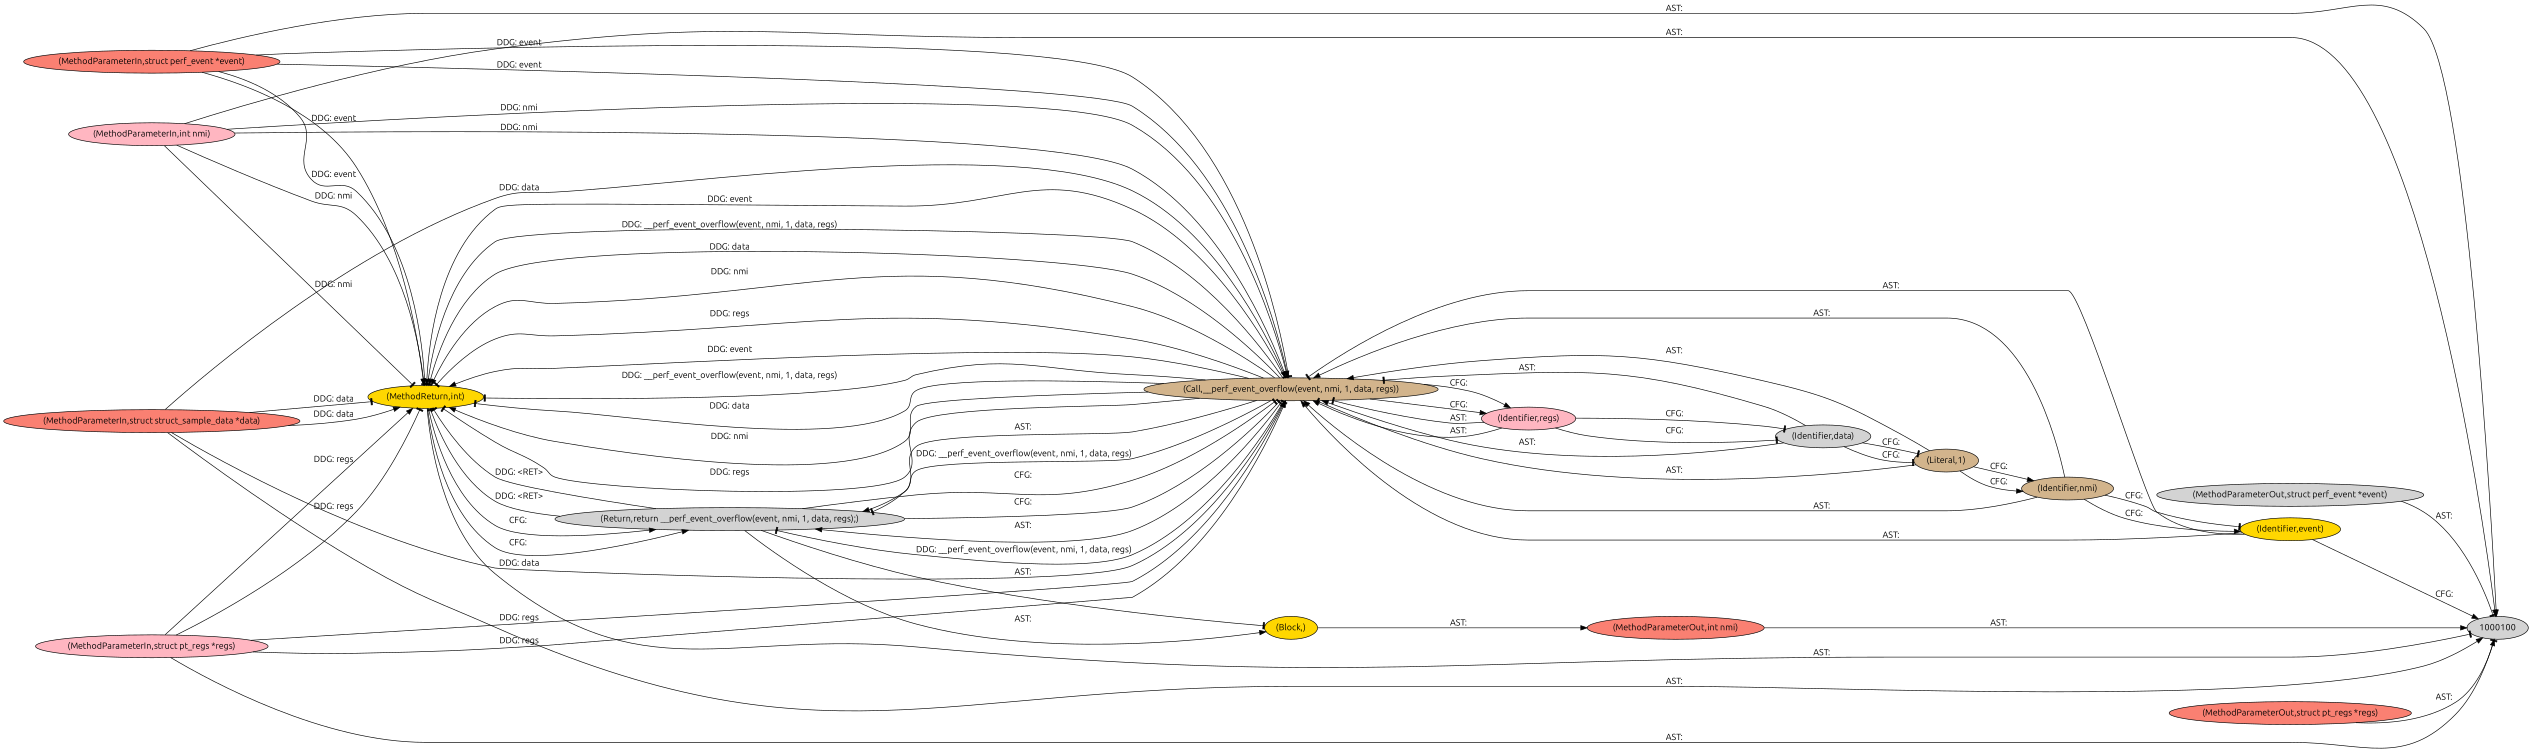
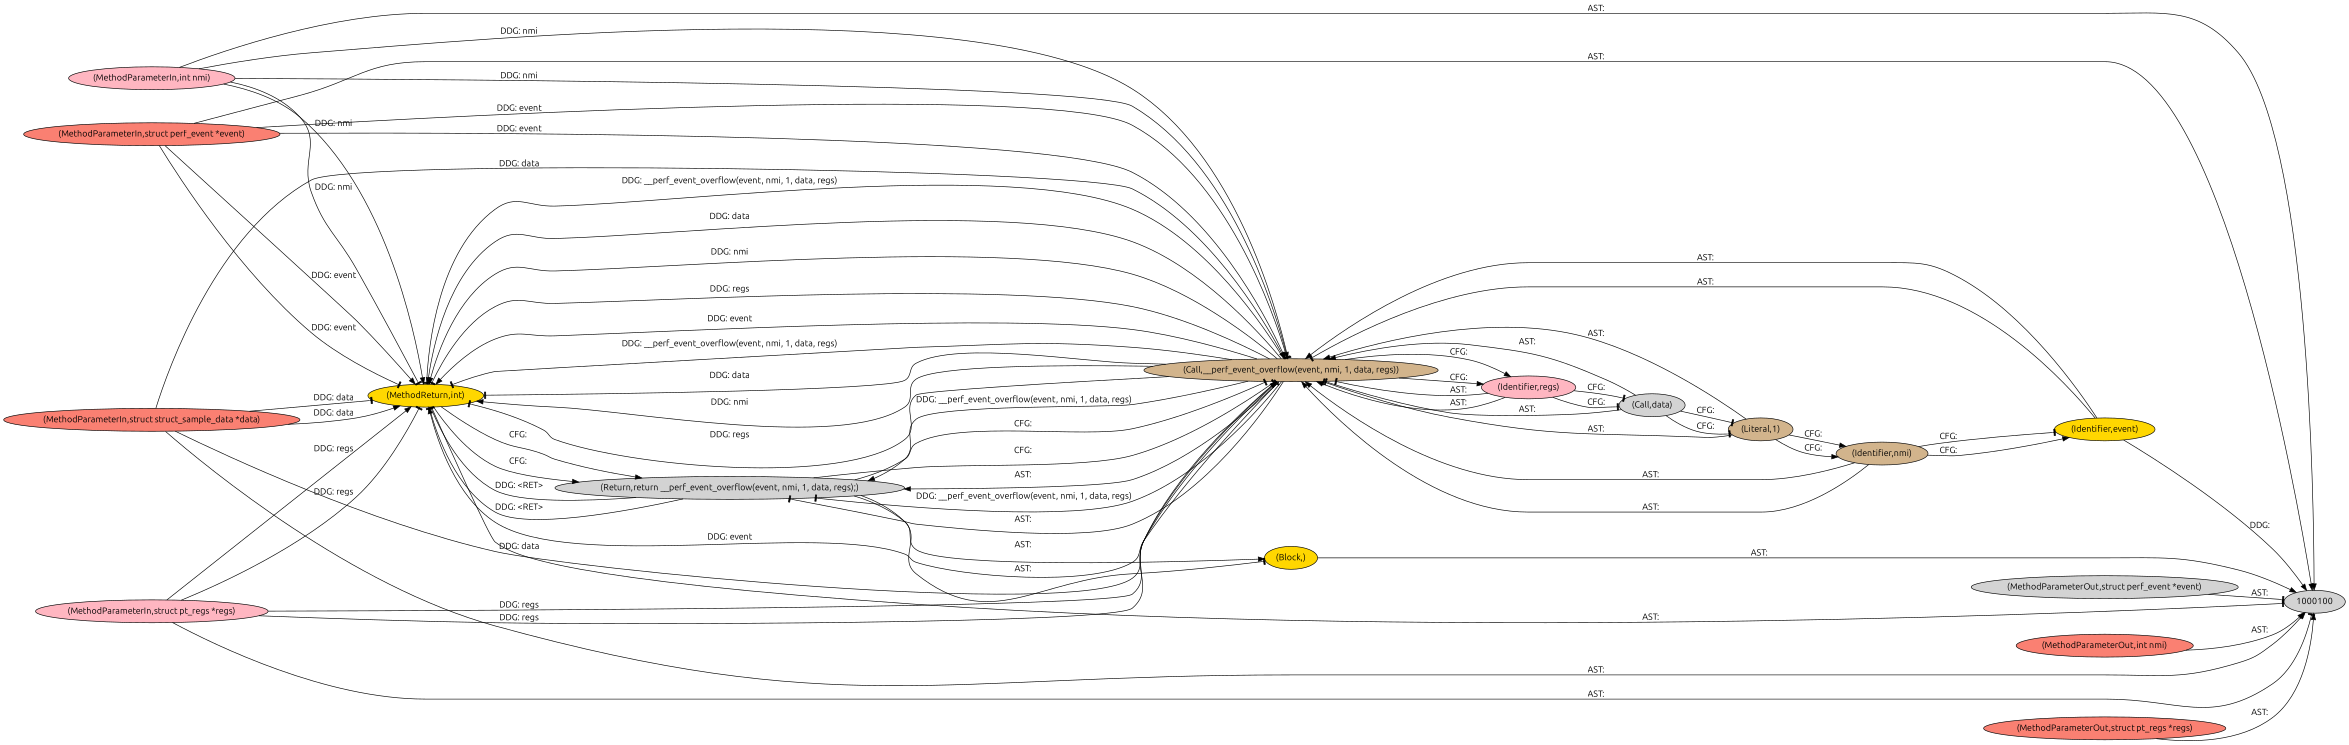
(1823, 436) -> (1652, 405)
(2445, 594) -> (2261, 526)
(1449, 628) -> (1806, 558)
